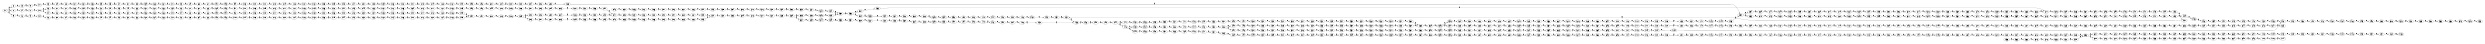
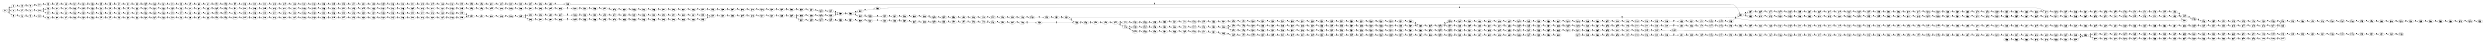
(609, 12) -> (609, 9)
(1568, 35) -> none
